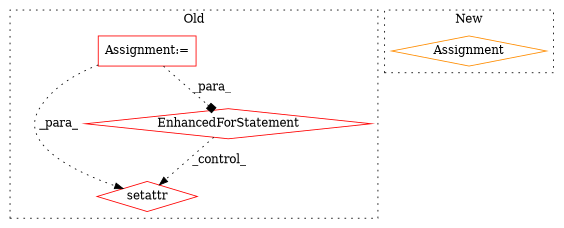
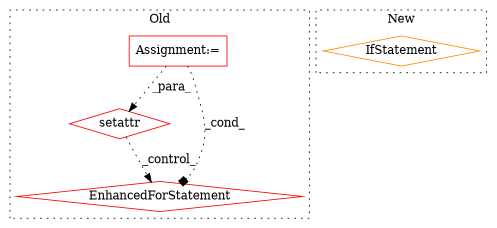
(469, 51) -> (401, 51)
(212, 87) -> (225, 124)
(190, 158) -> (136, 156)
